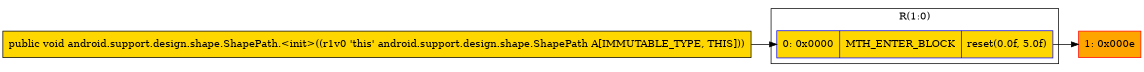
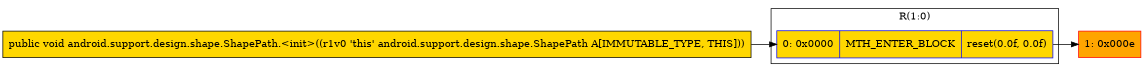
(1007, 44) -> (1007, 44)
